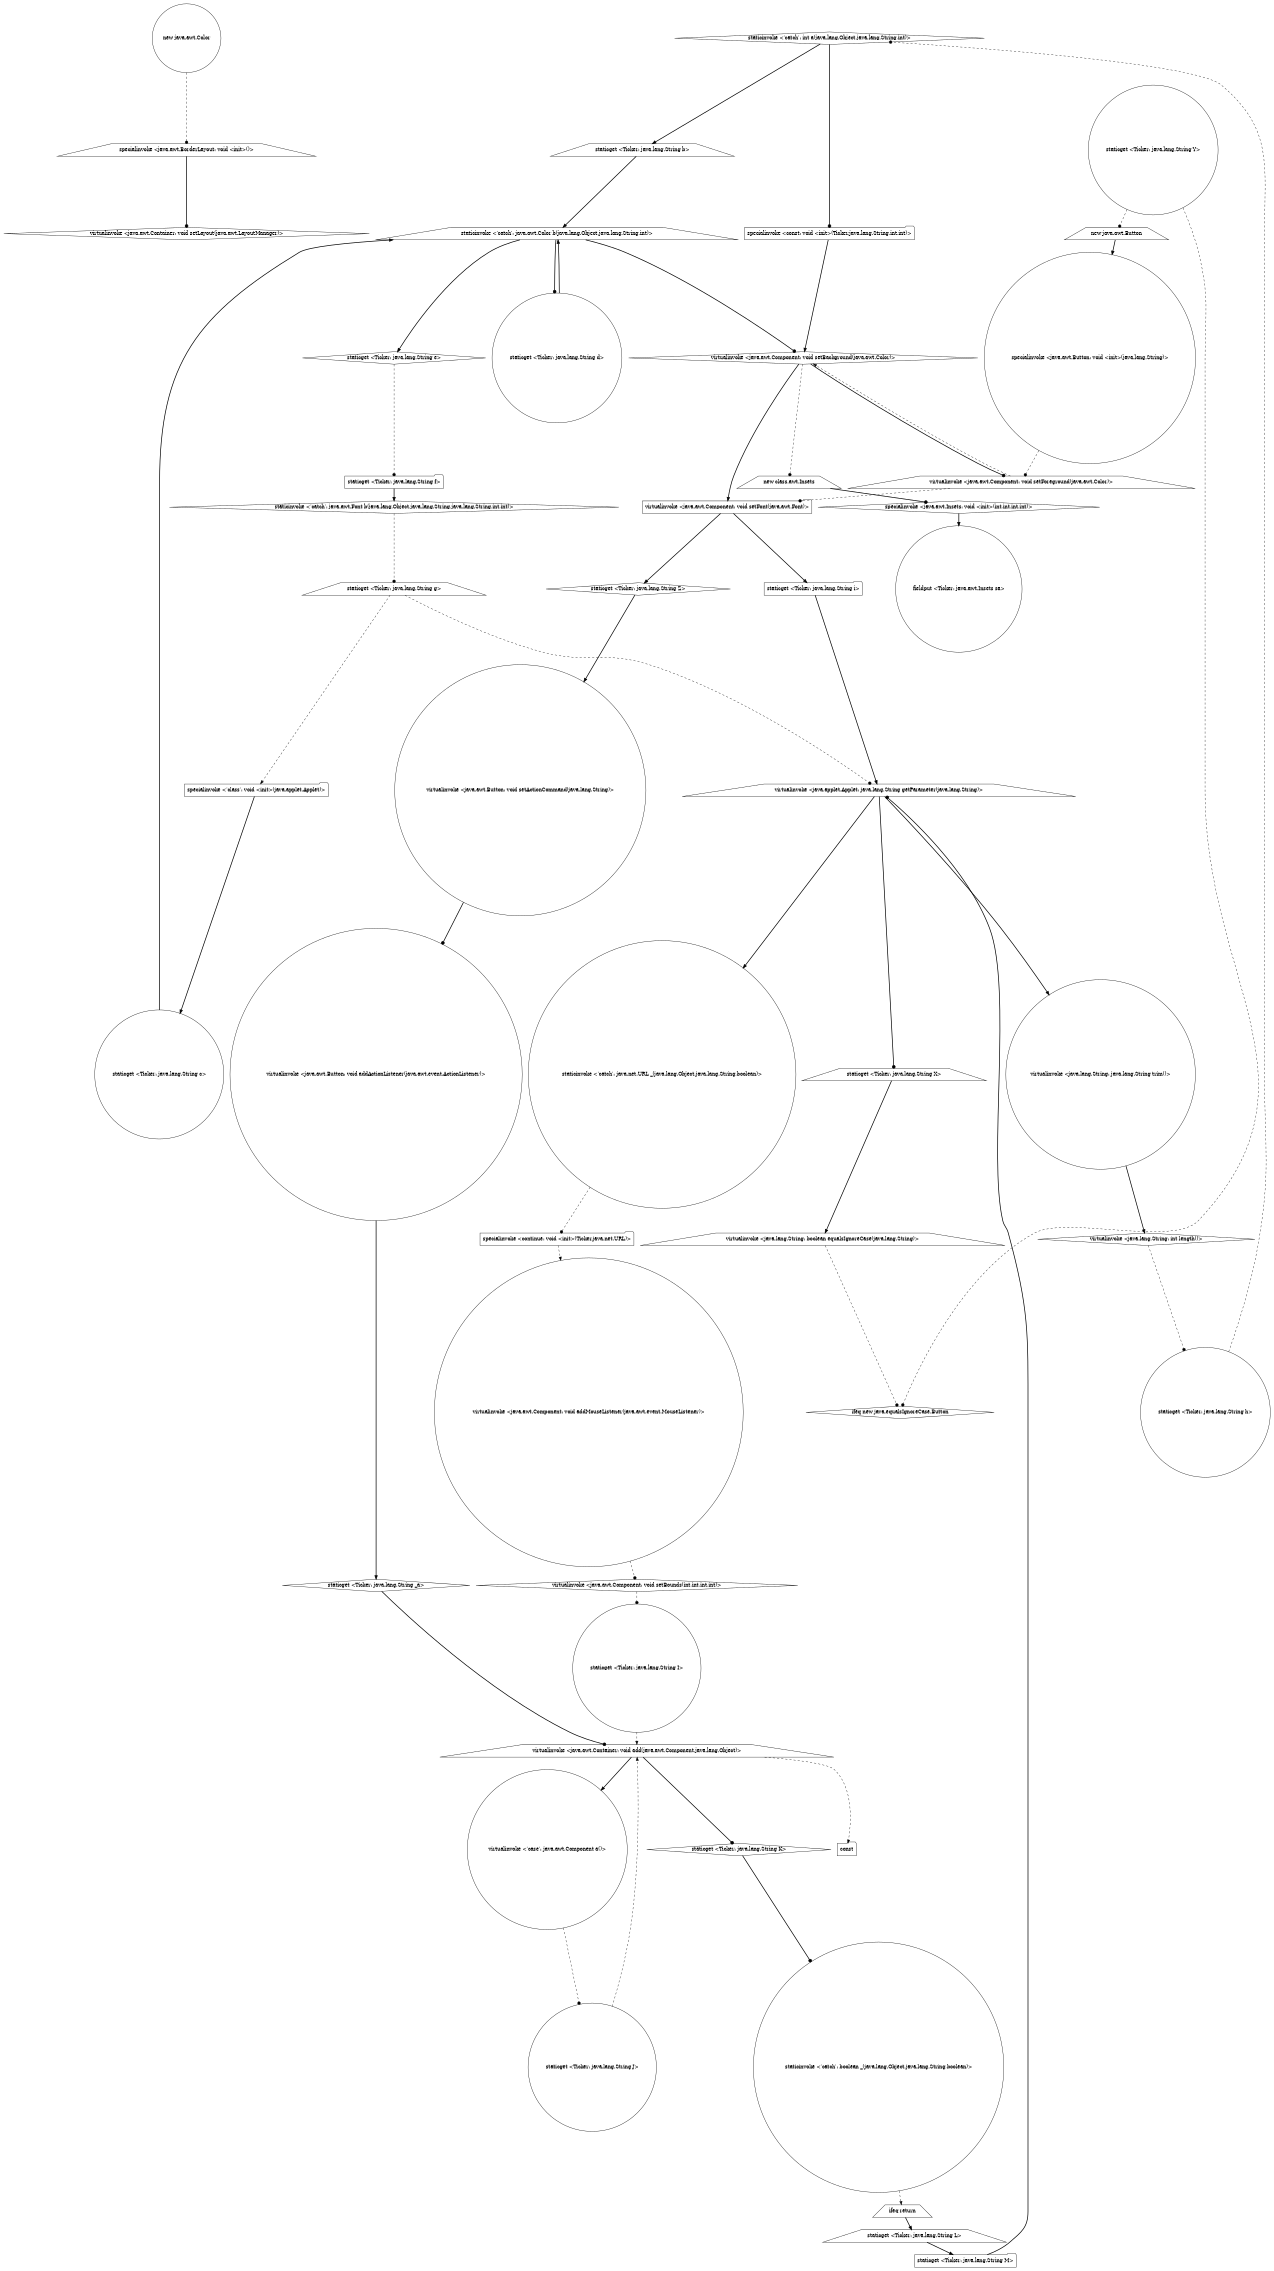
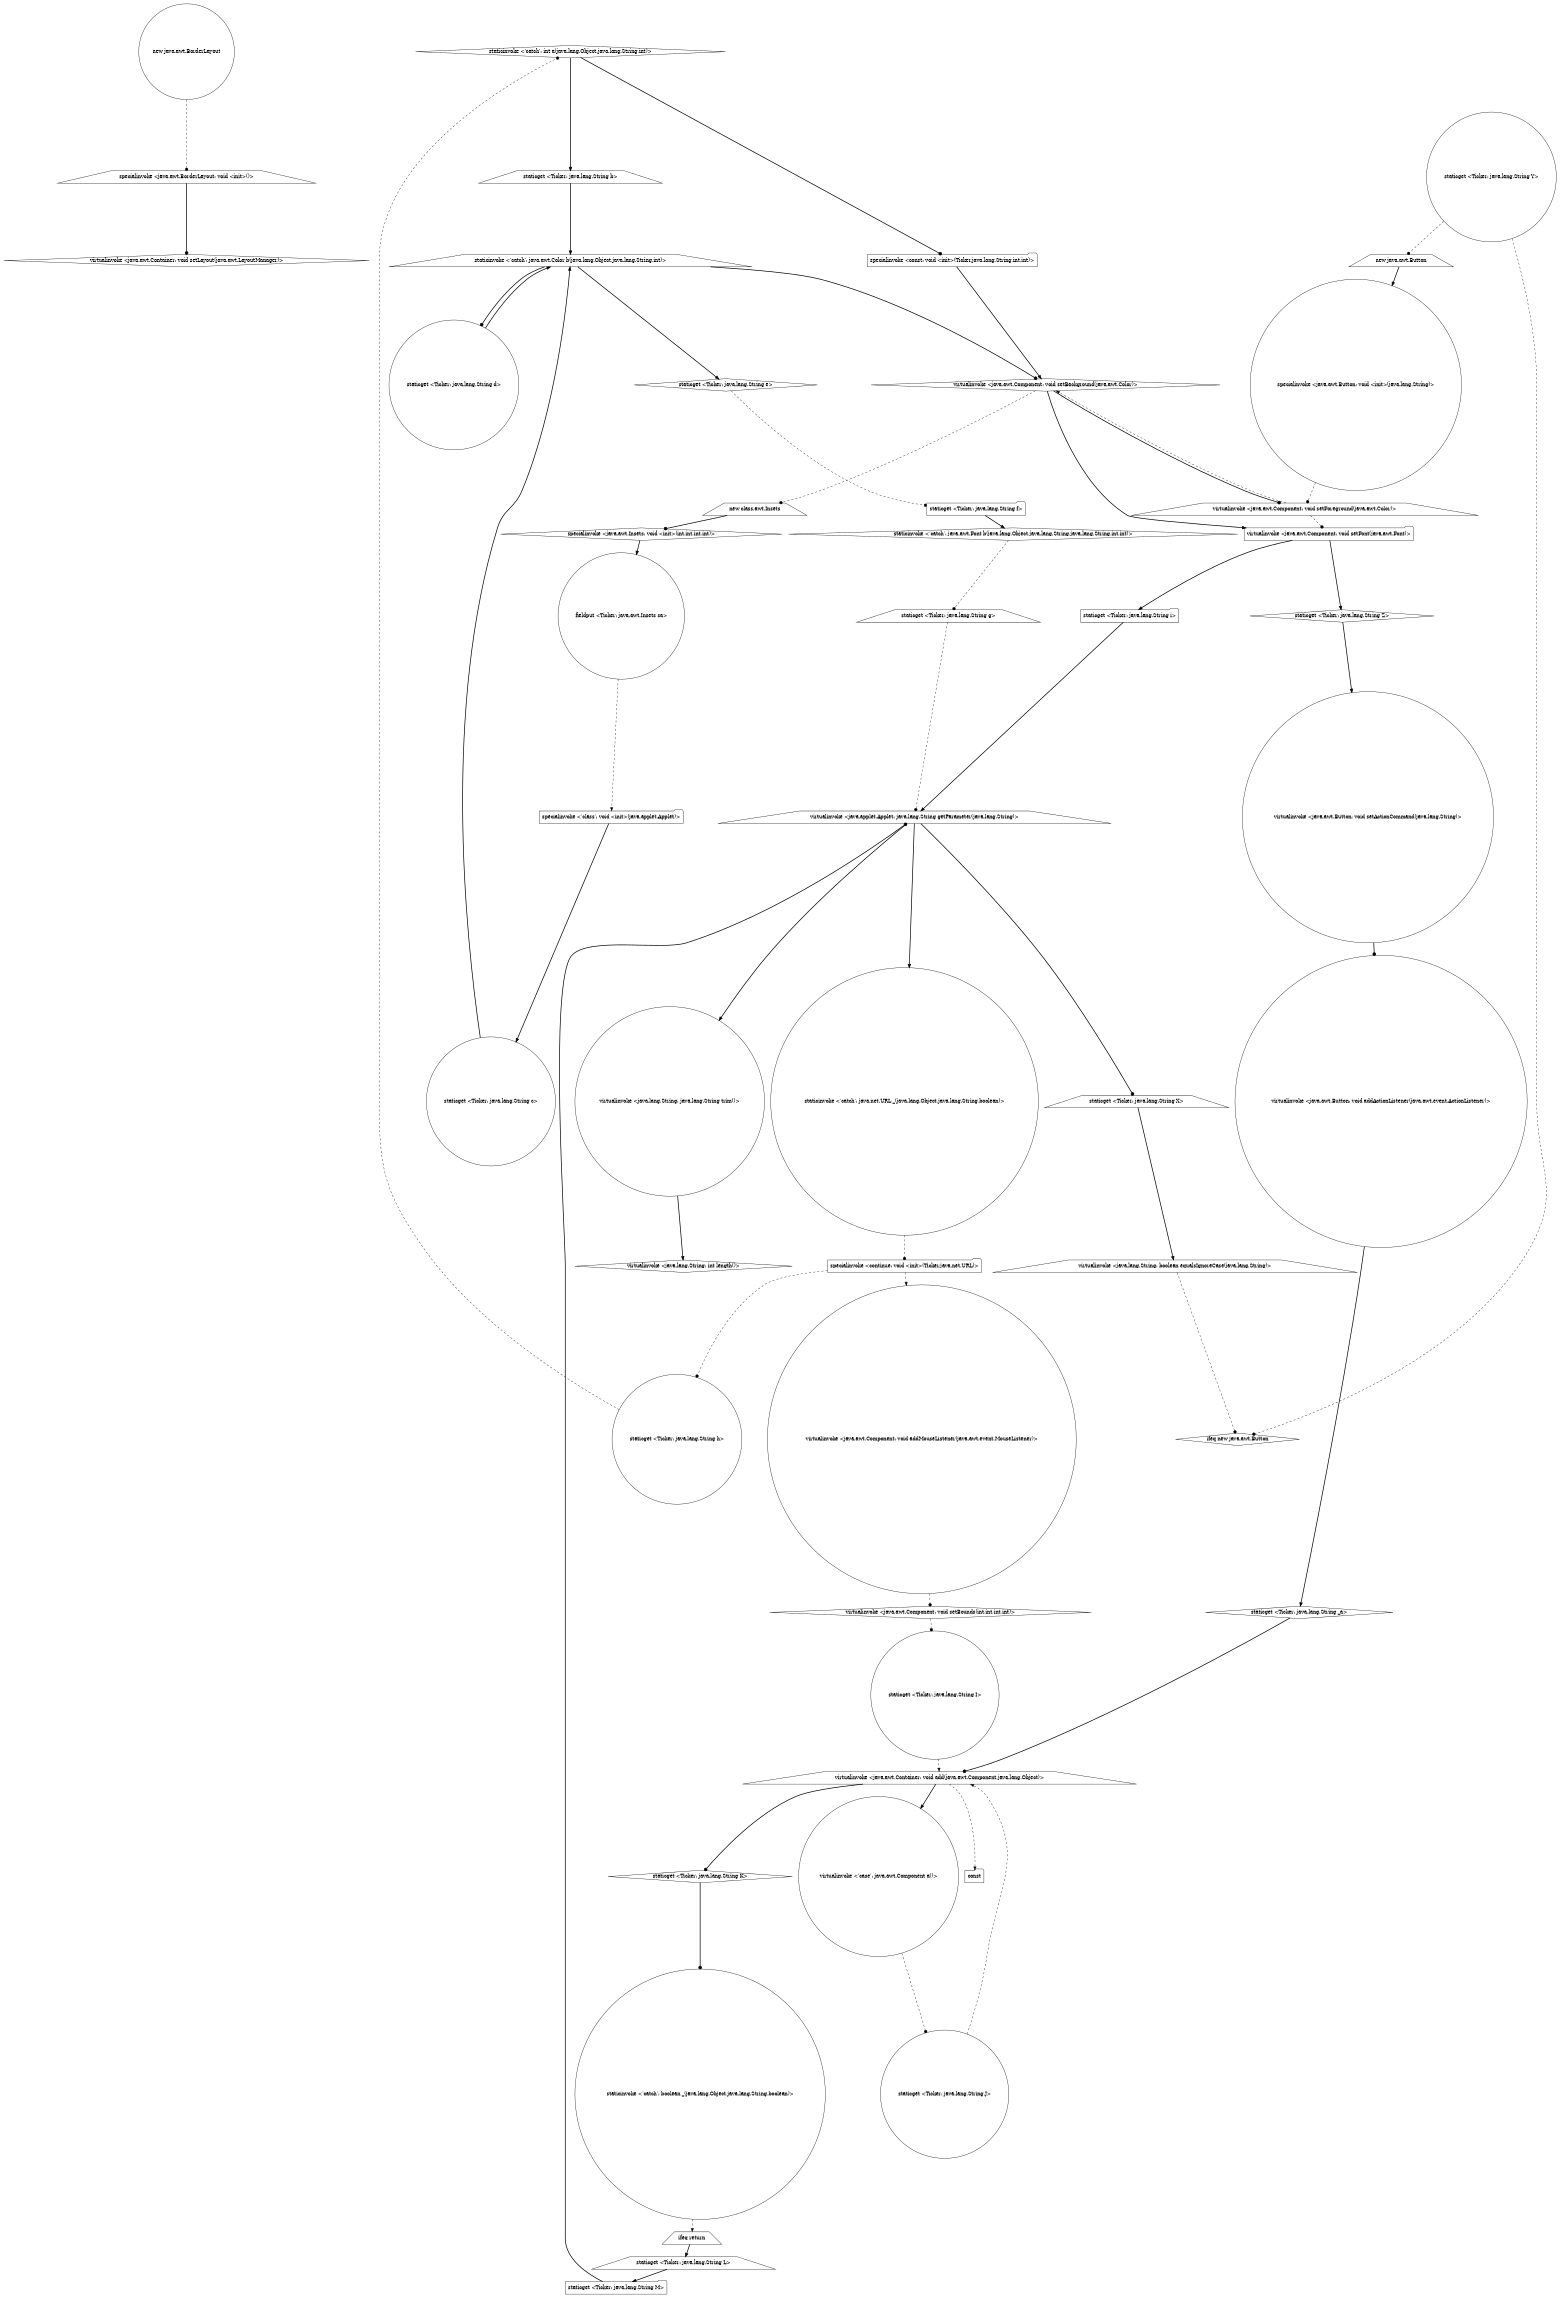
(187, 38) -> (187, 52)
(326, 688) -> (615, 743)
(1166, 1297) -> (746, 1300)
(900, 1412) -> (1238, 1439)
